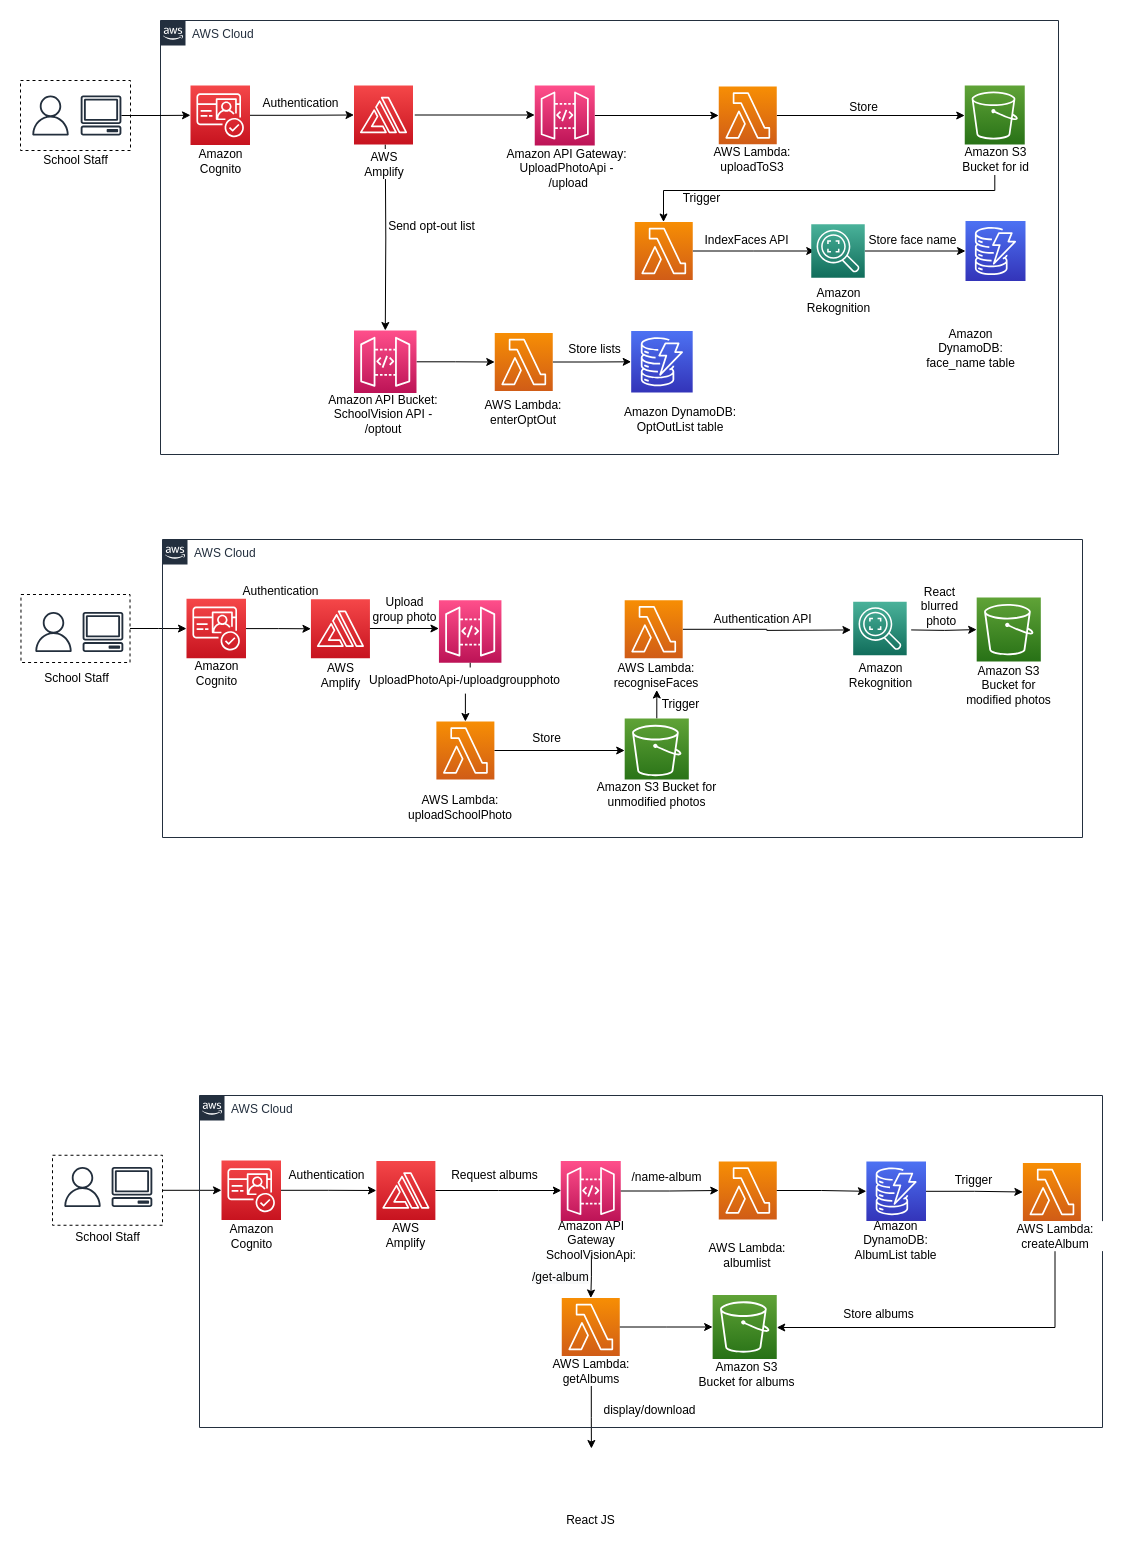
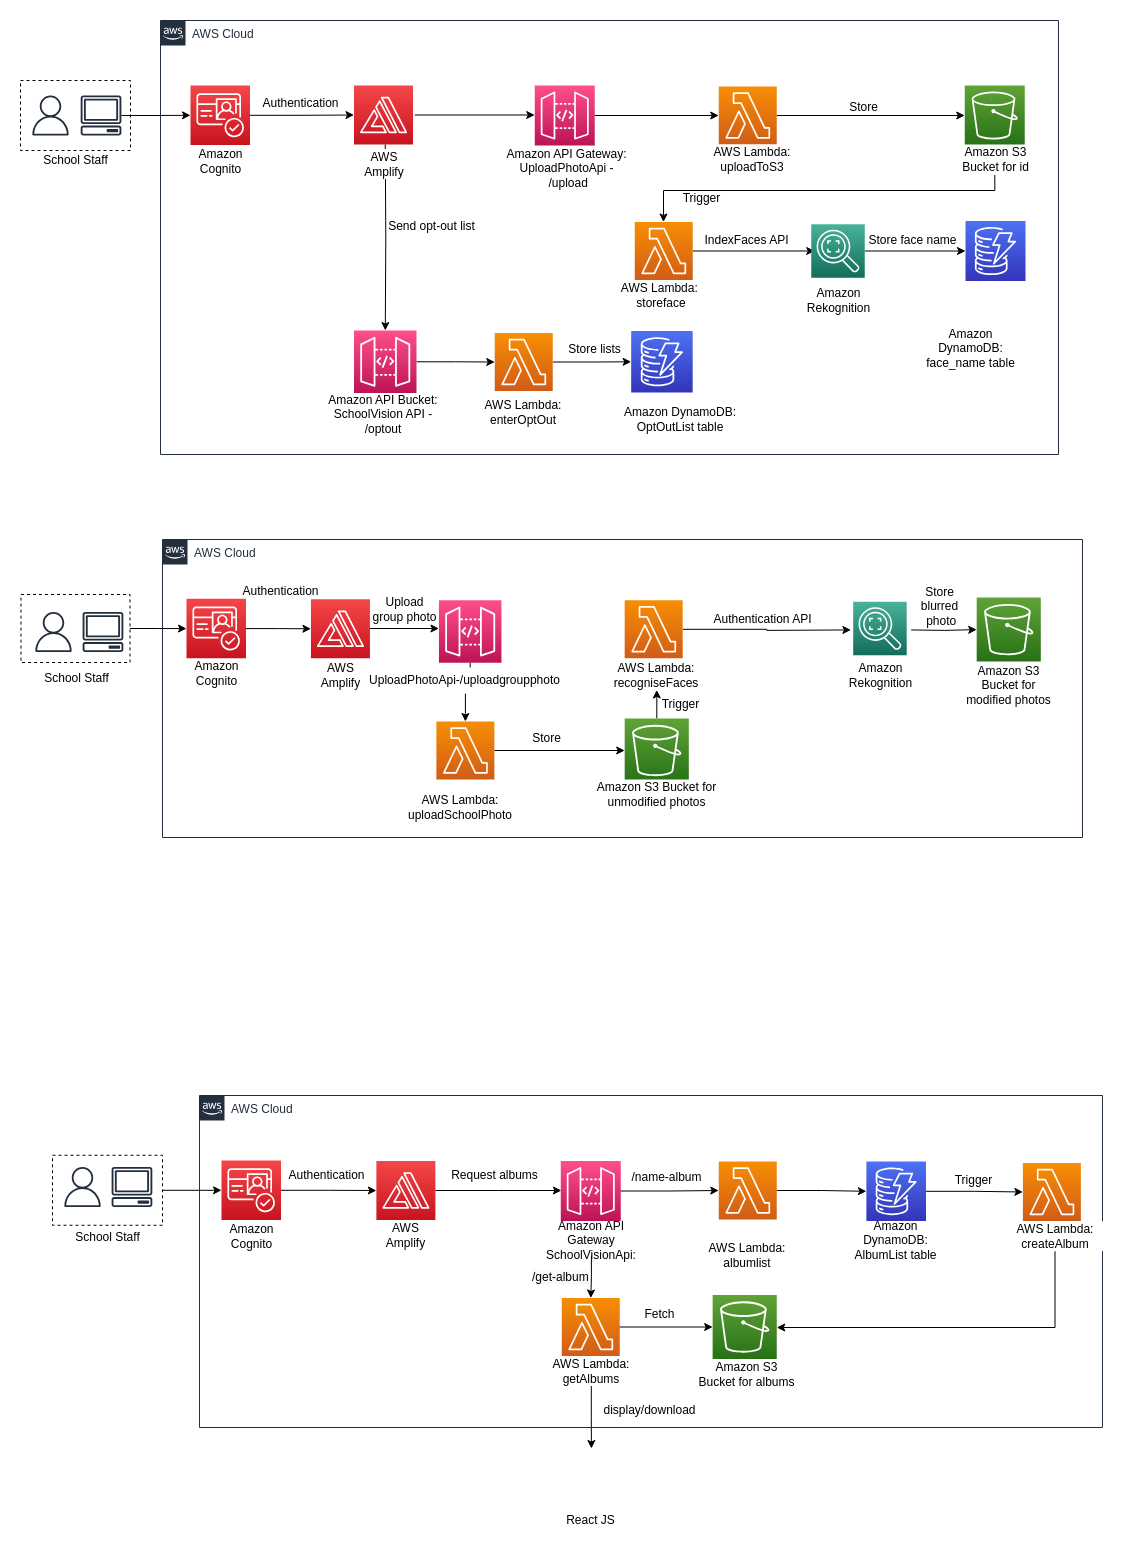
none -> (662, 295)
(940, 607) -> (940, 607)
(878, 1314) -> none
none -> (659, 1315)
